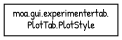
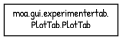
(61, 20) -> (61, 20)
